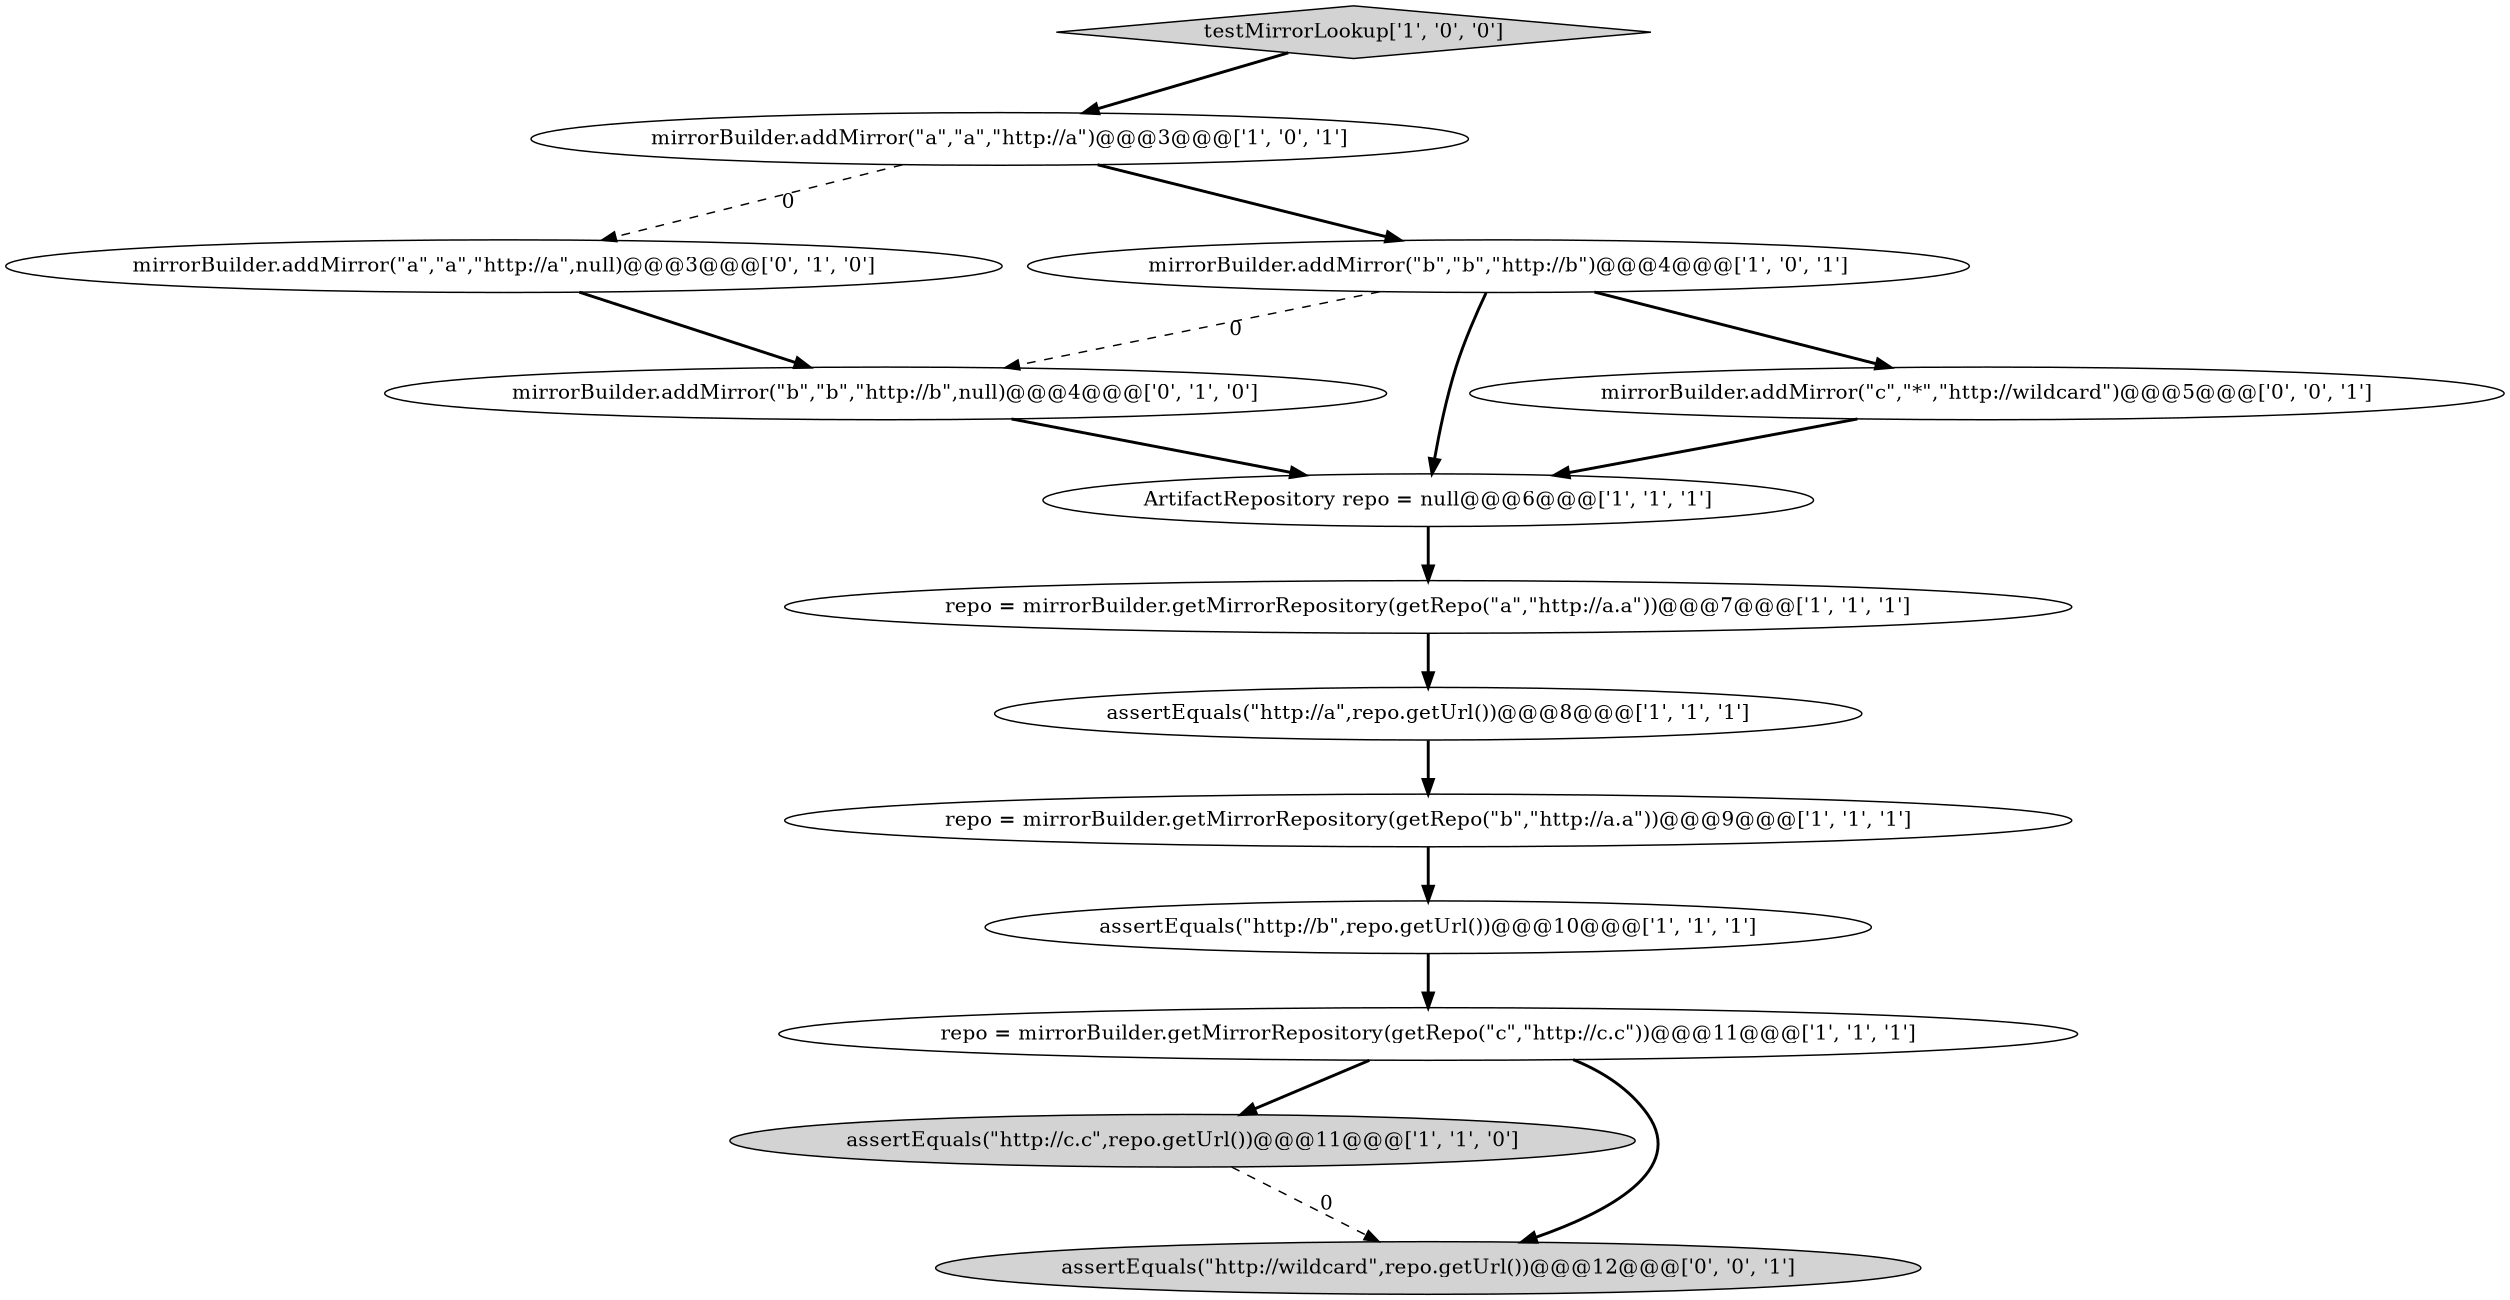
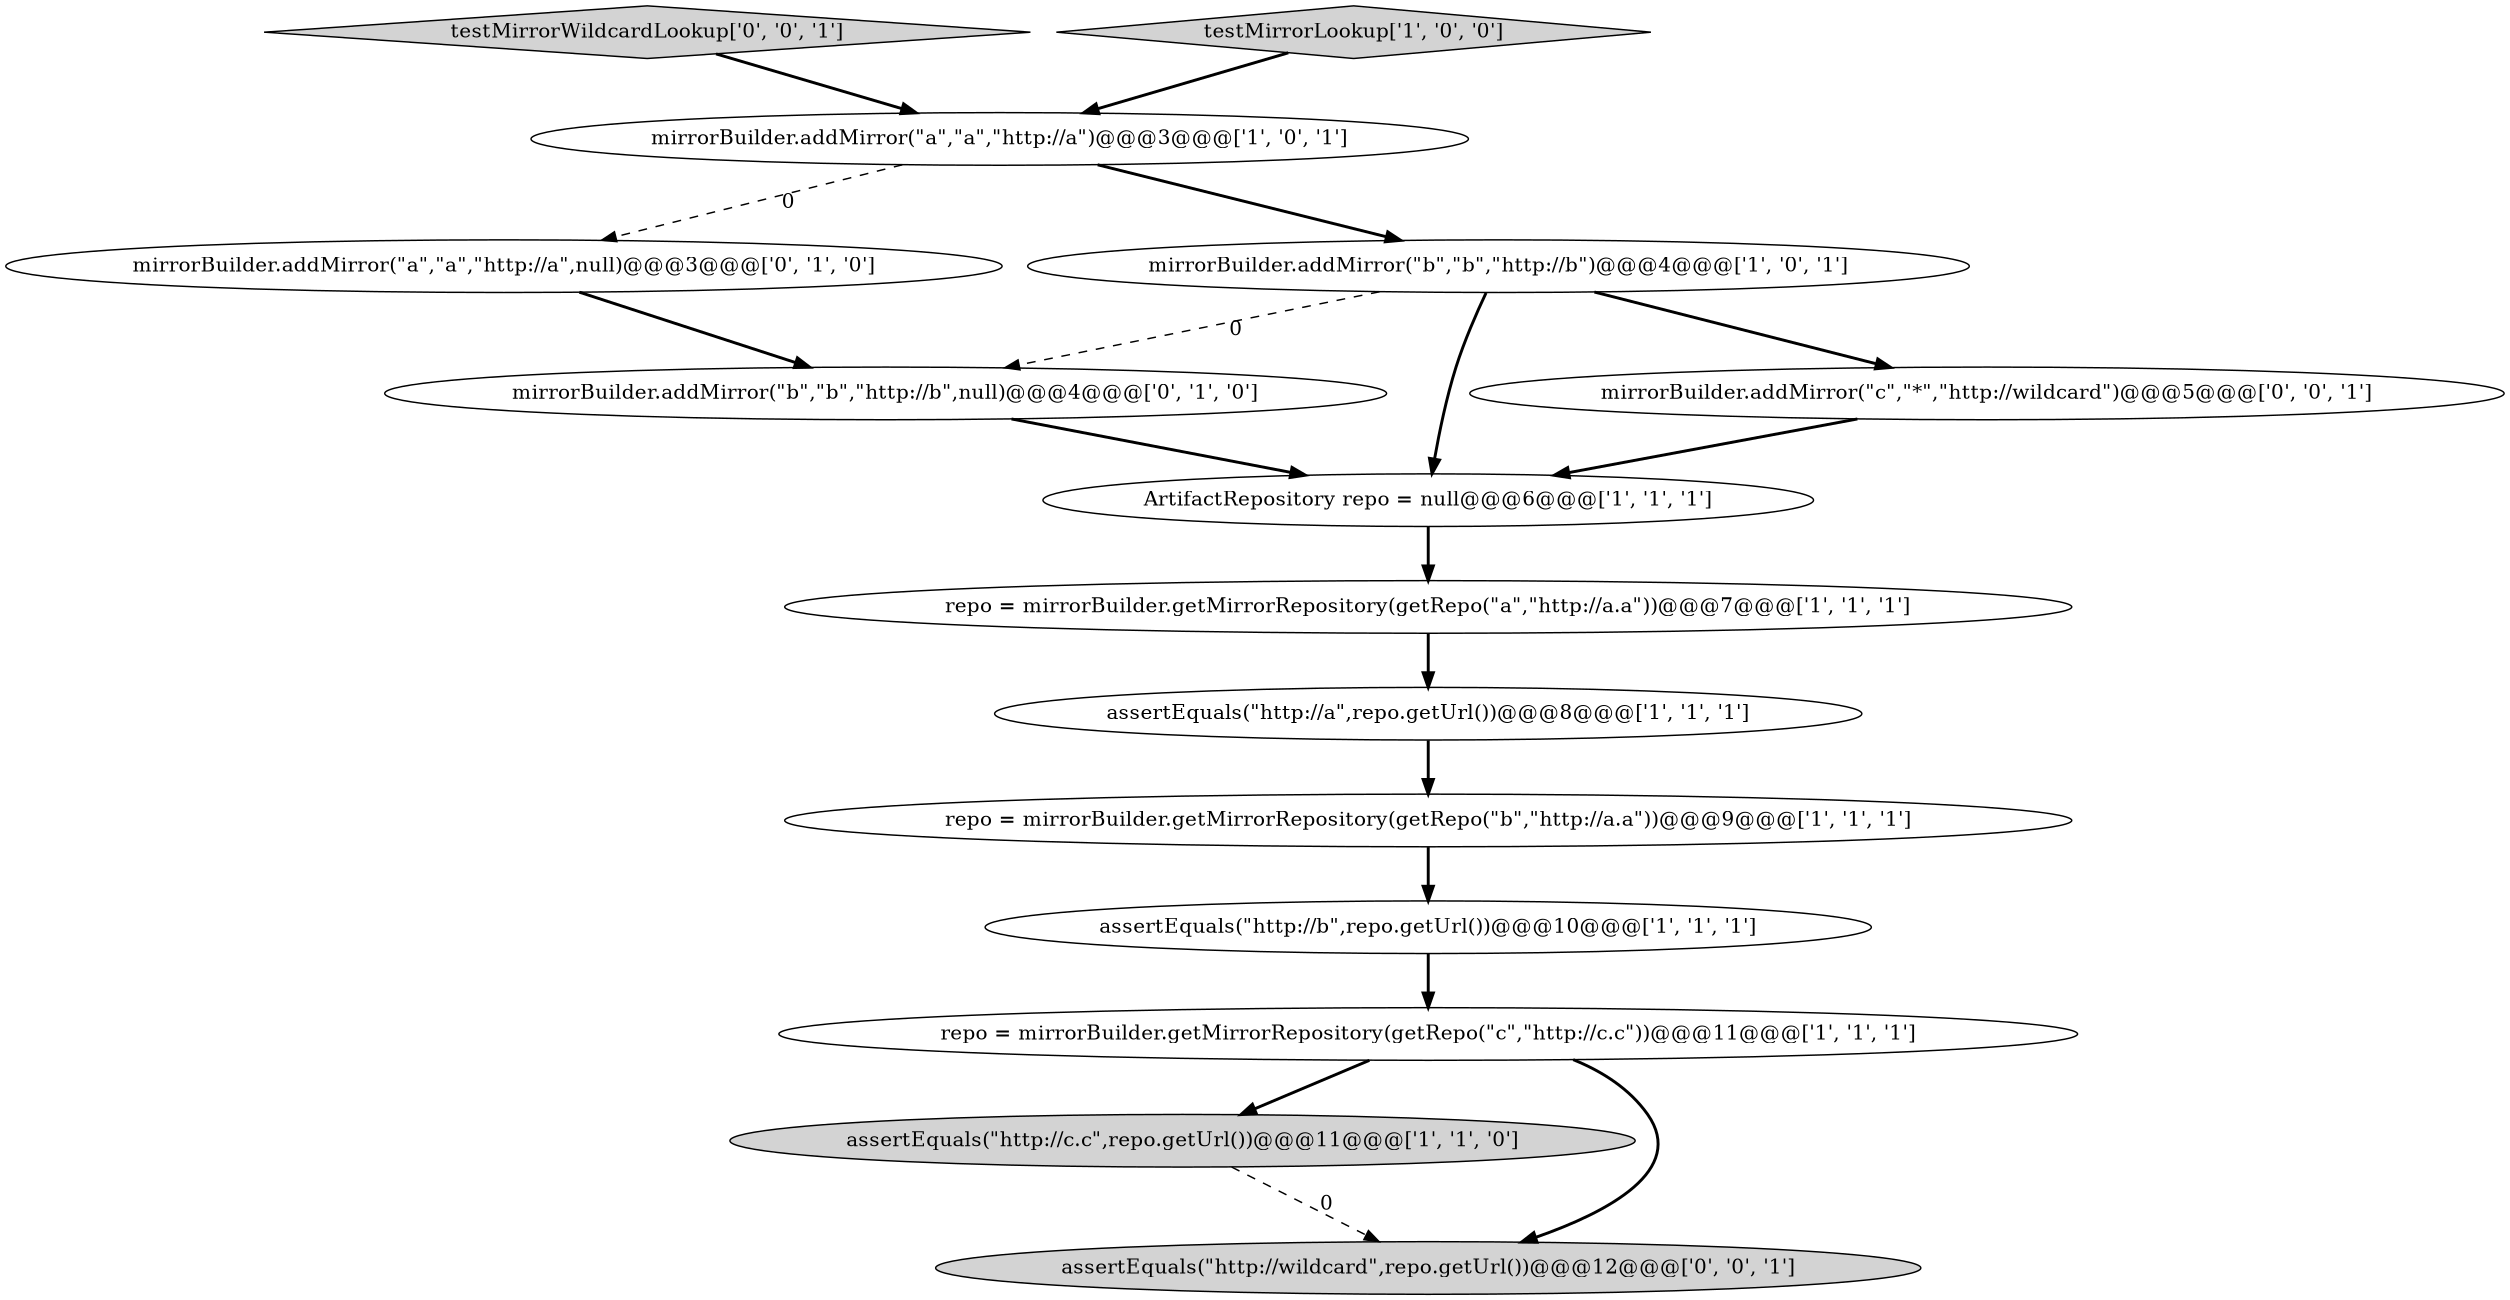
none -> (647, 32)
